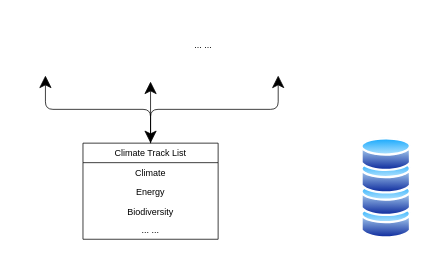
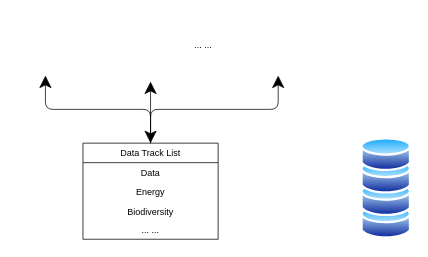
(150, 153) -> (150, 153)
(150, 173) -> (150, 173)
